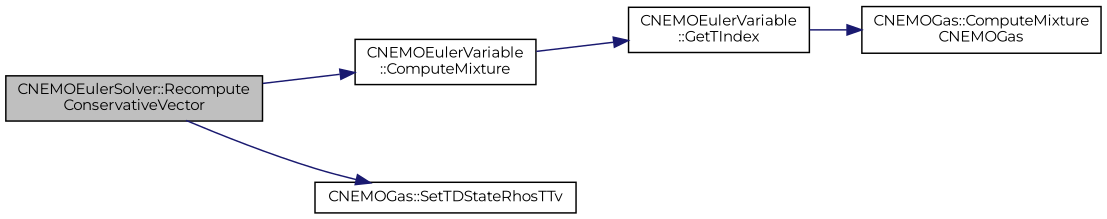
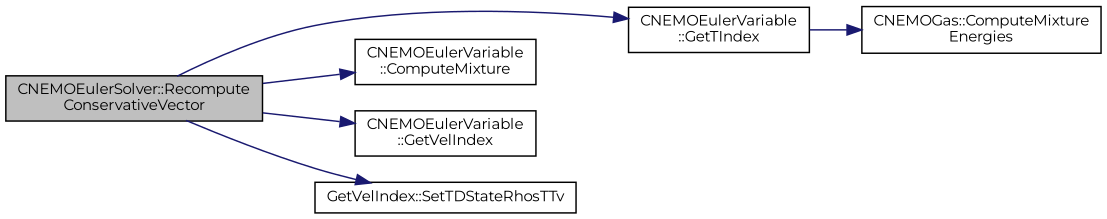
(981, 30) -> (981, 30)
(575, 47) -> (390, 15)
none -> (446, 133)
(446, 198) -> (446, 198)
